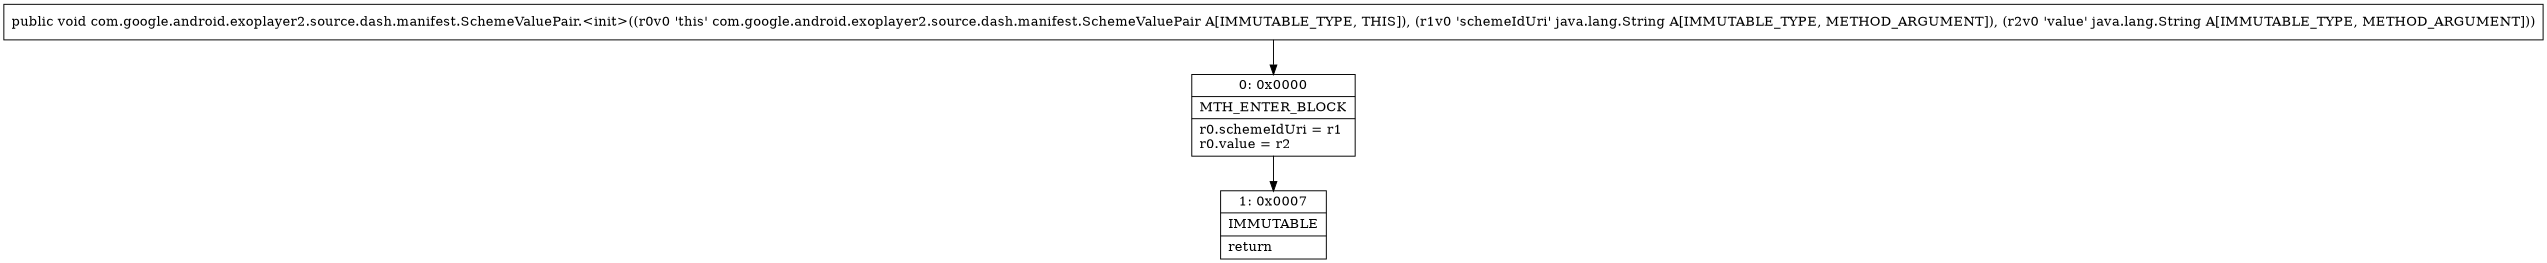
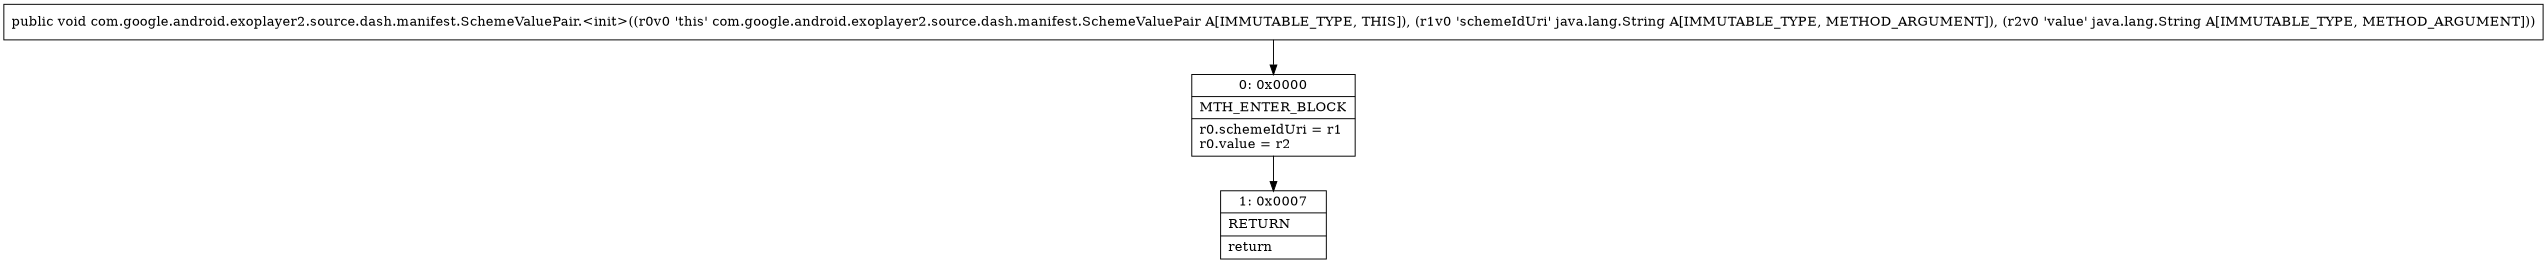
(1273, 224) -> (1260, 224)
